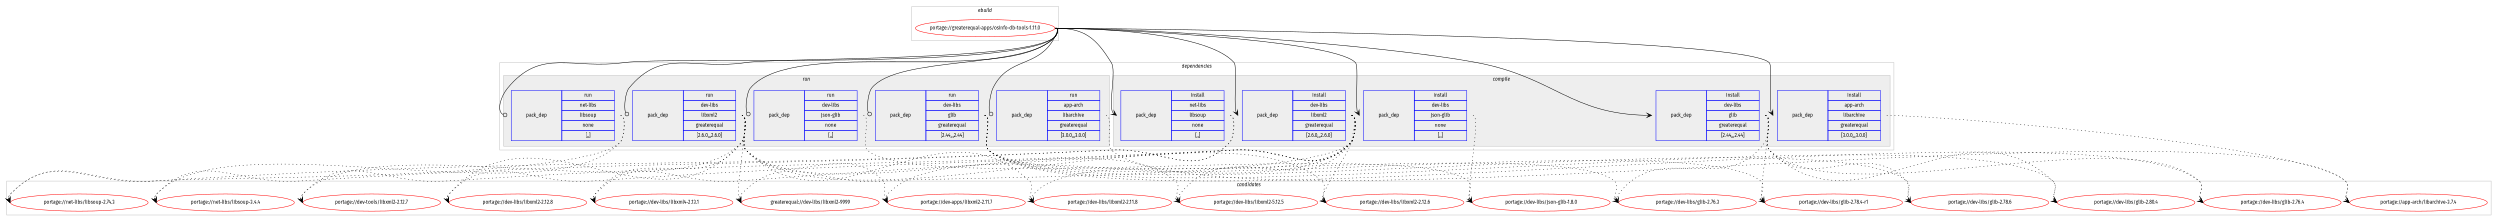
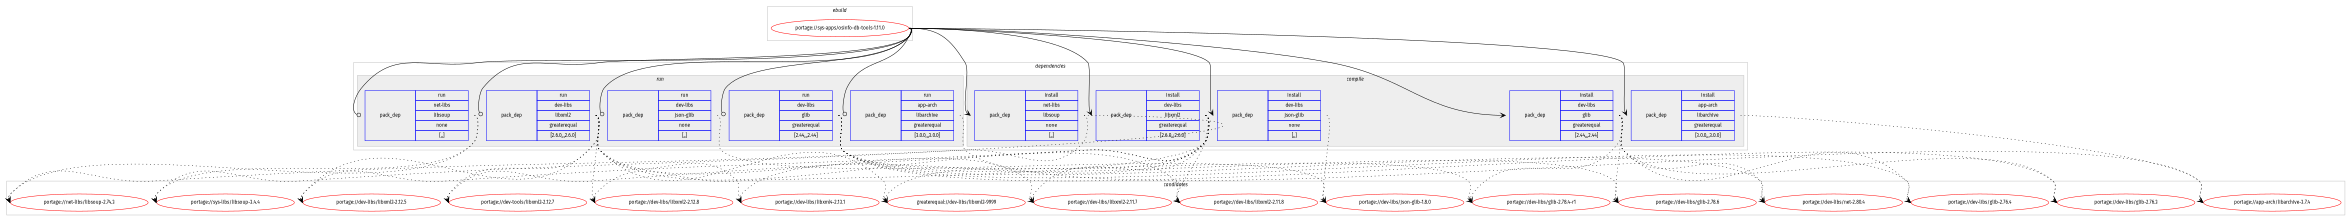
(985, 28) -> (840, 28)
(226, 203) -> (226, 203)
(957, 203) -> (1103, 203)
(1249, 203) -> (372, 203)
(1395, 203) -> none
(2126, 203) -> (1834, 203)
